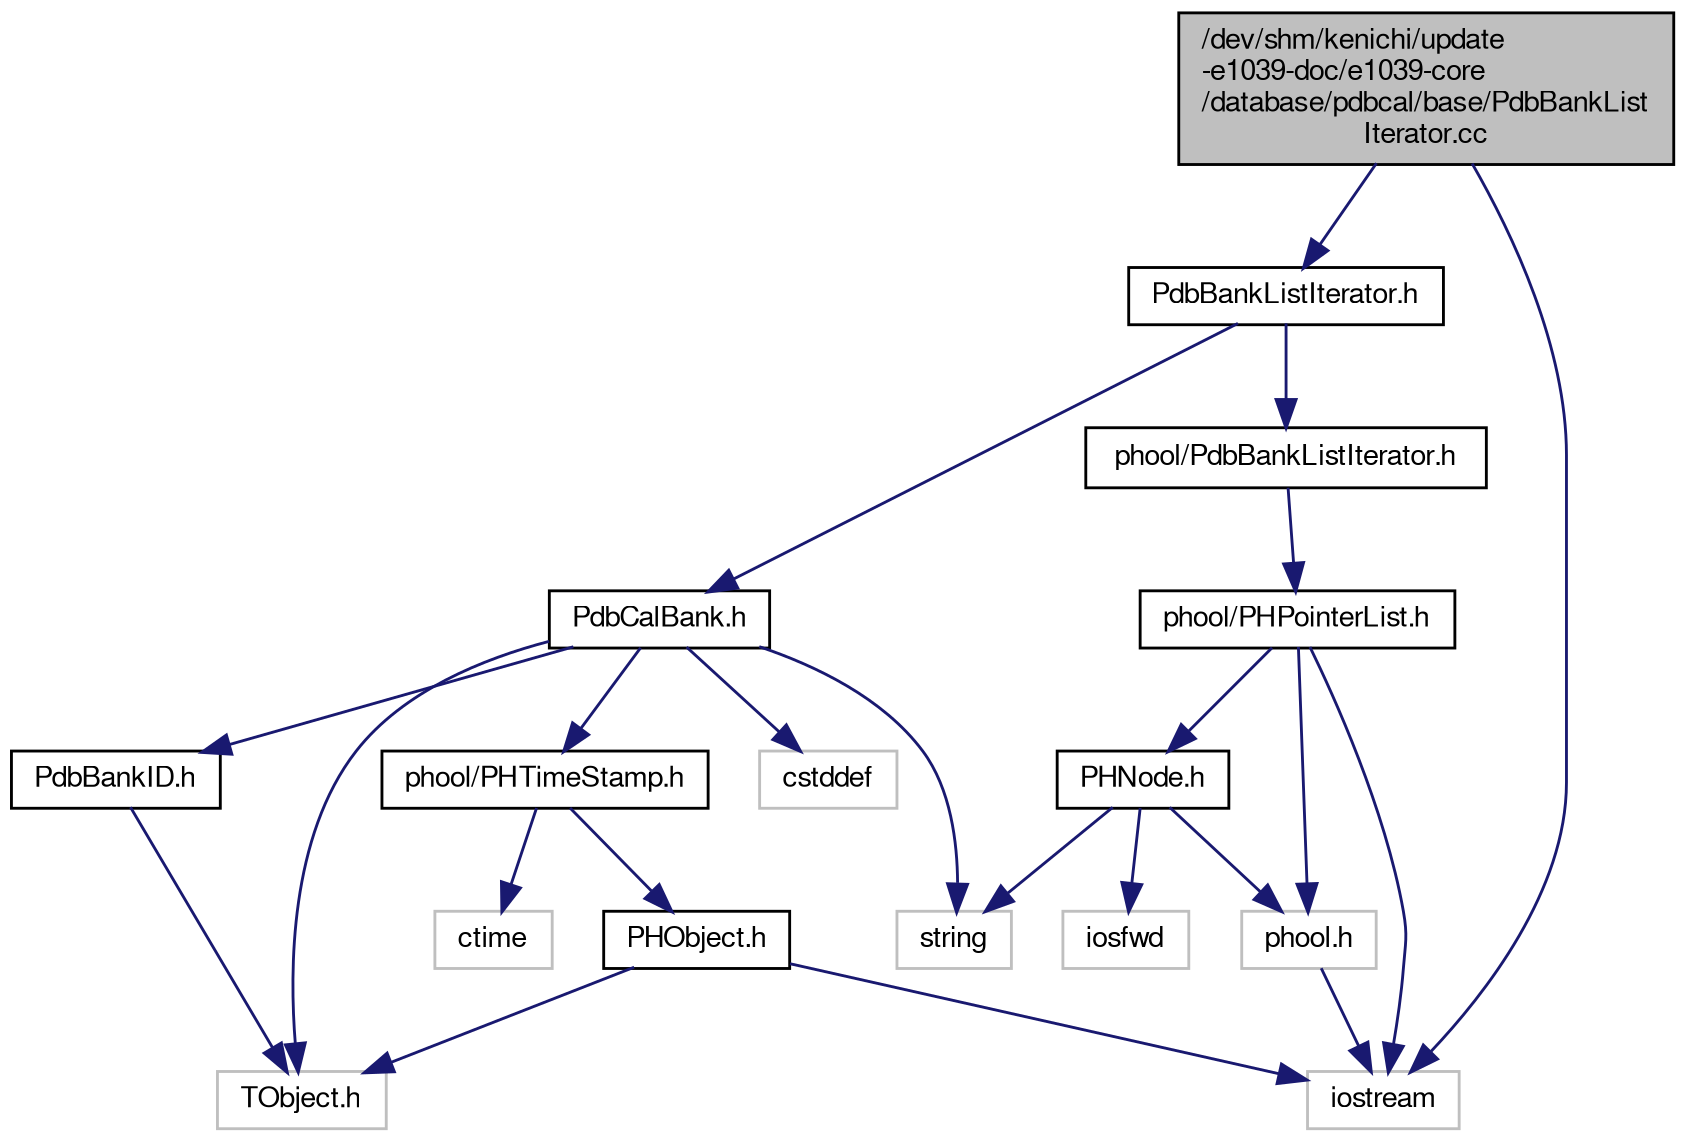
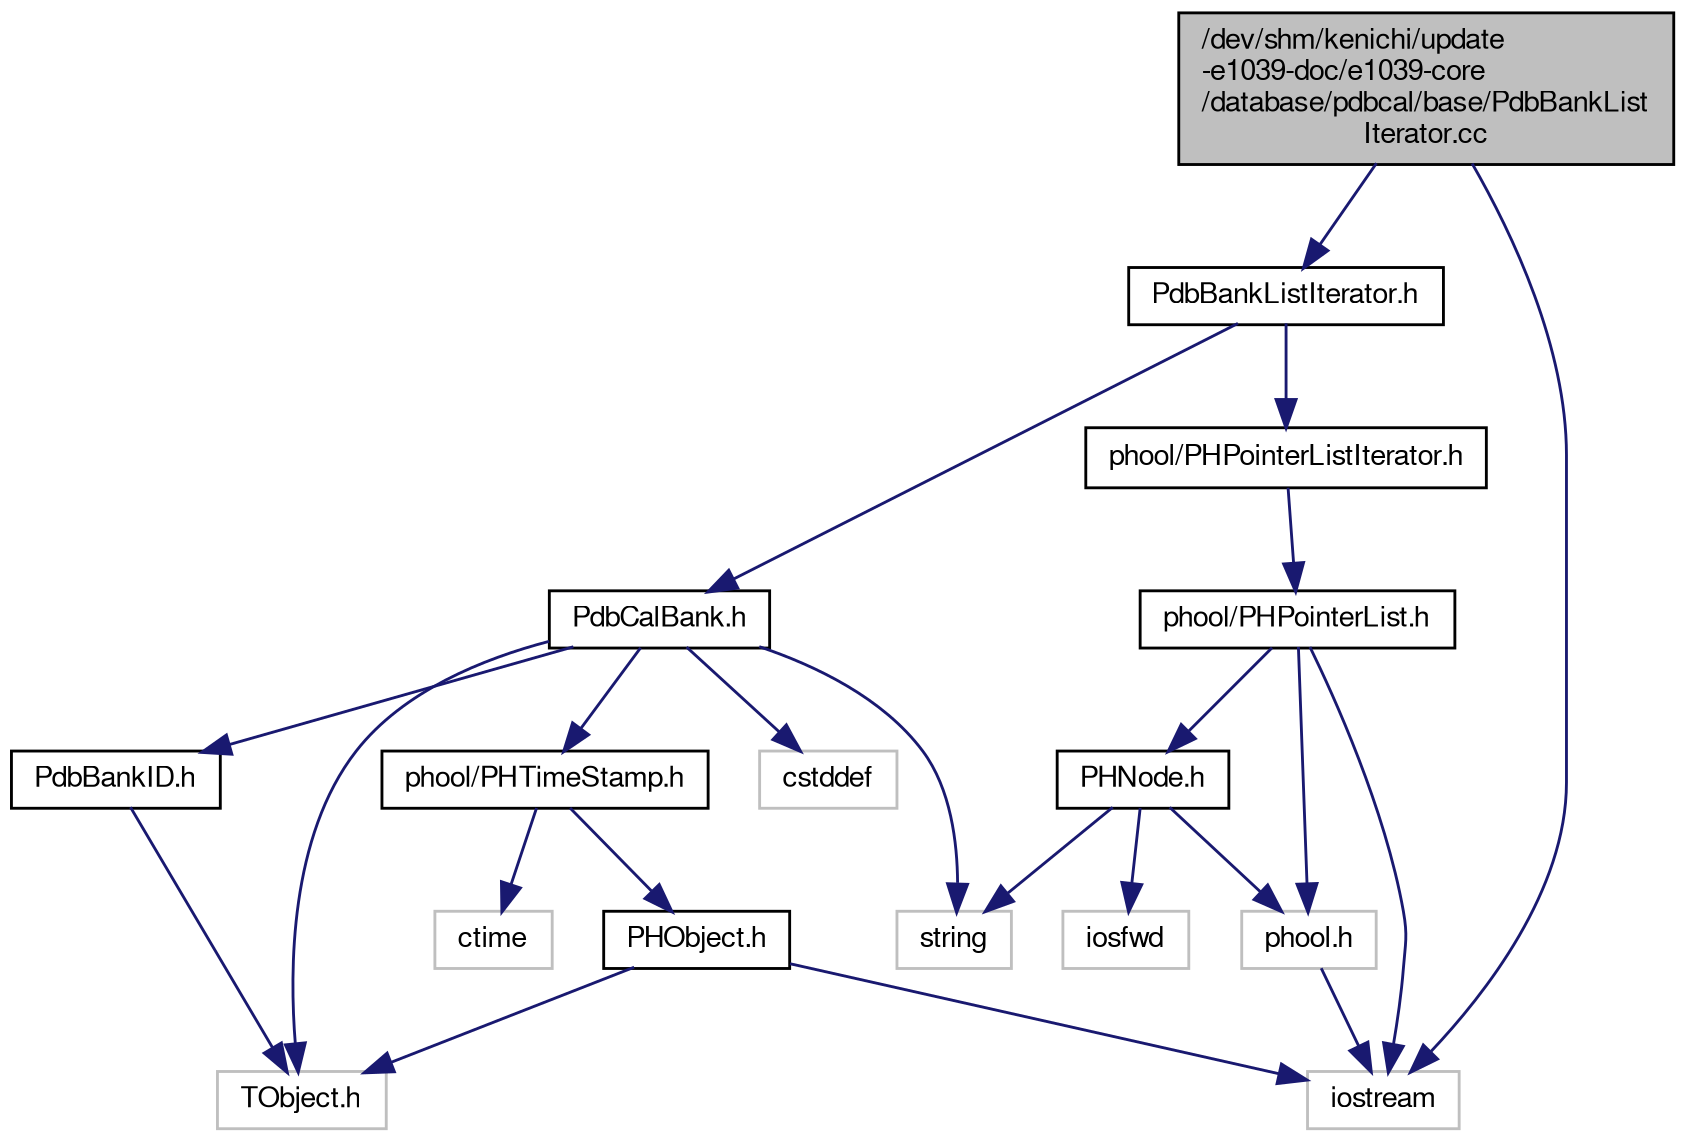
(1286, 458) -> (1286, 458)
